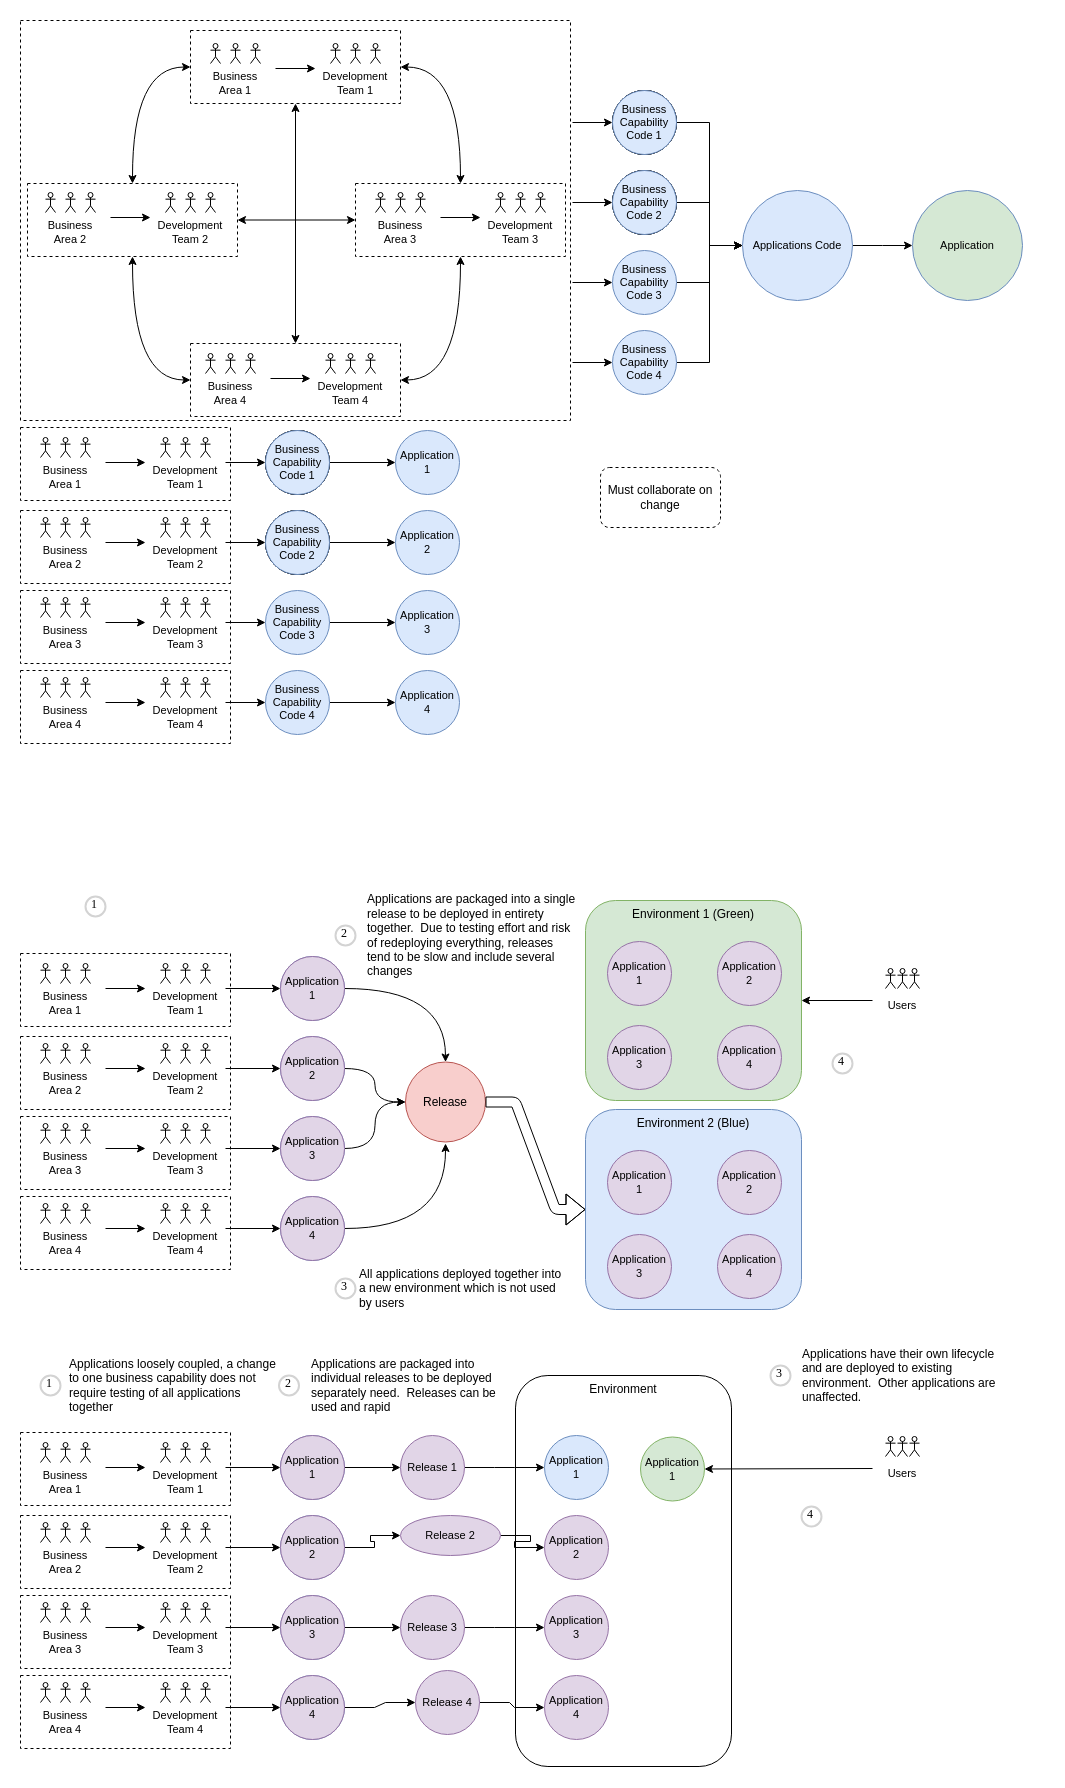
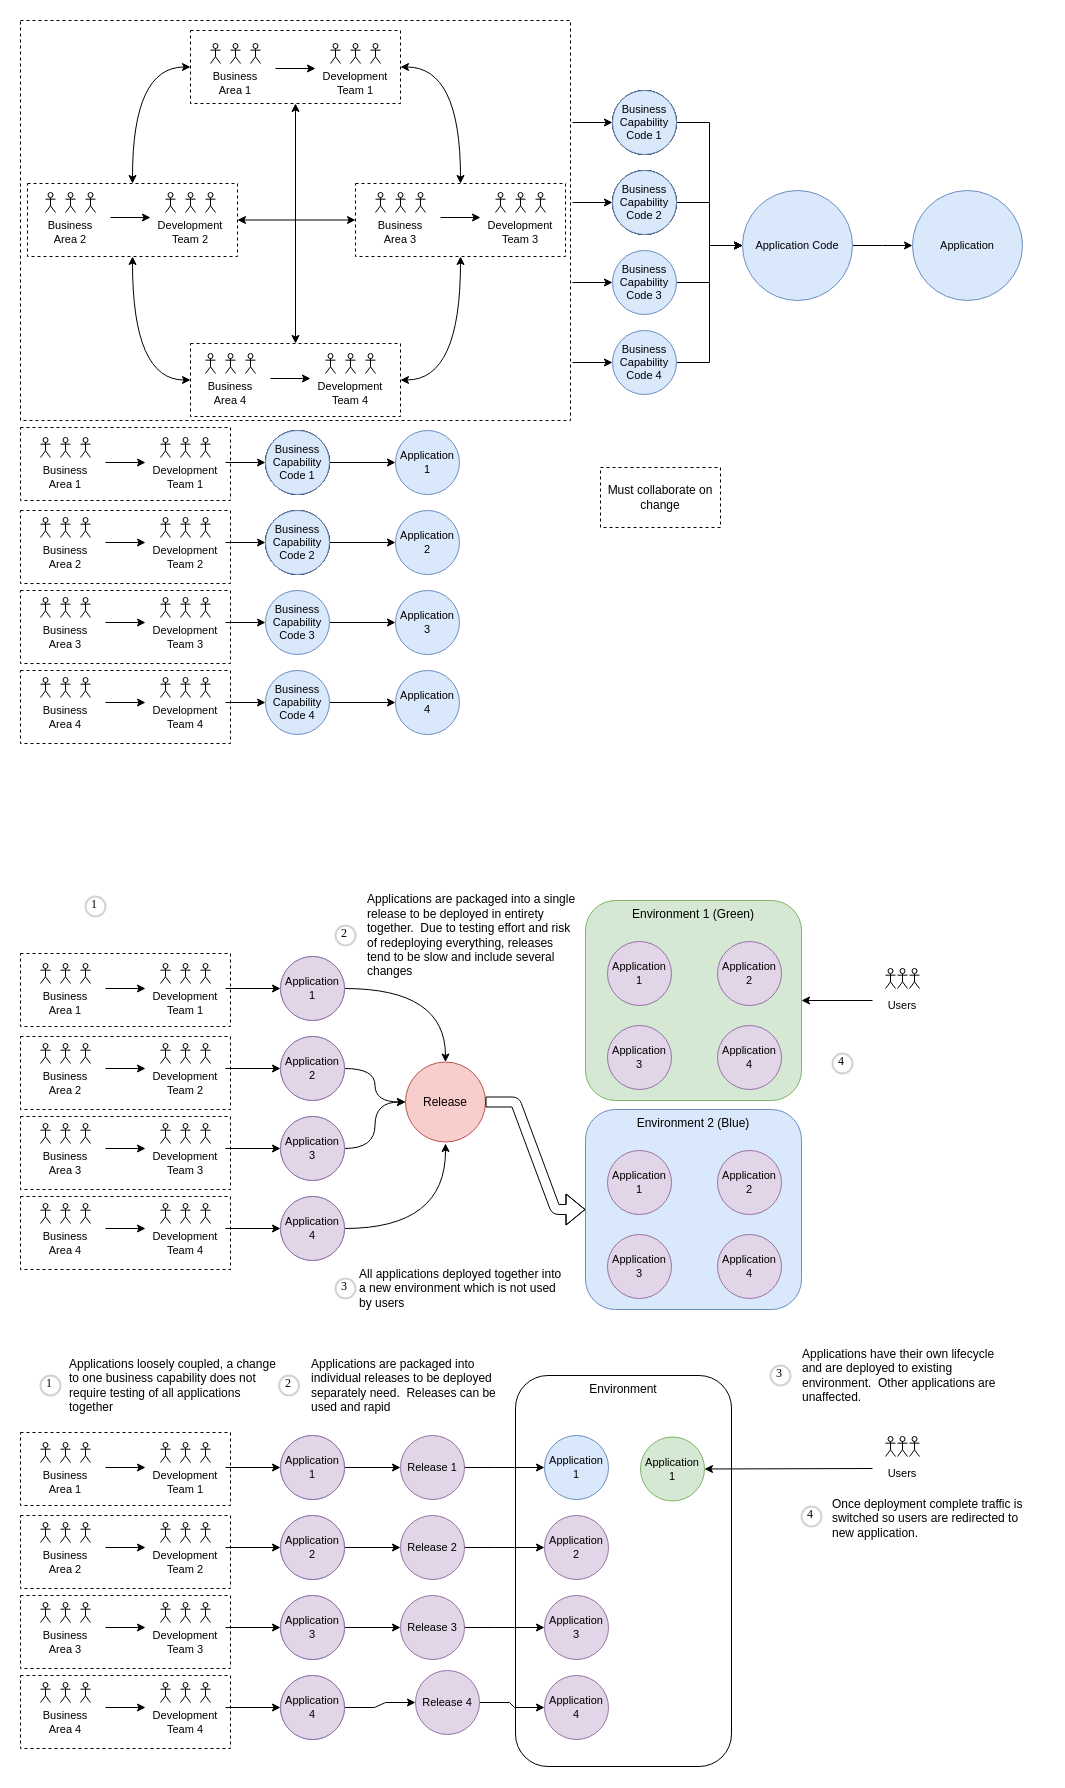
(798, 246) -> (798, 246)
(968, 246) -> (968, 246)
(661, 498) -> (661, 498)
none -> (937, 1519)
(451, 1536) -> (433, 1548)
